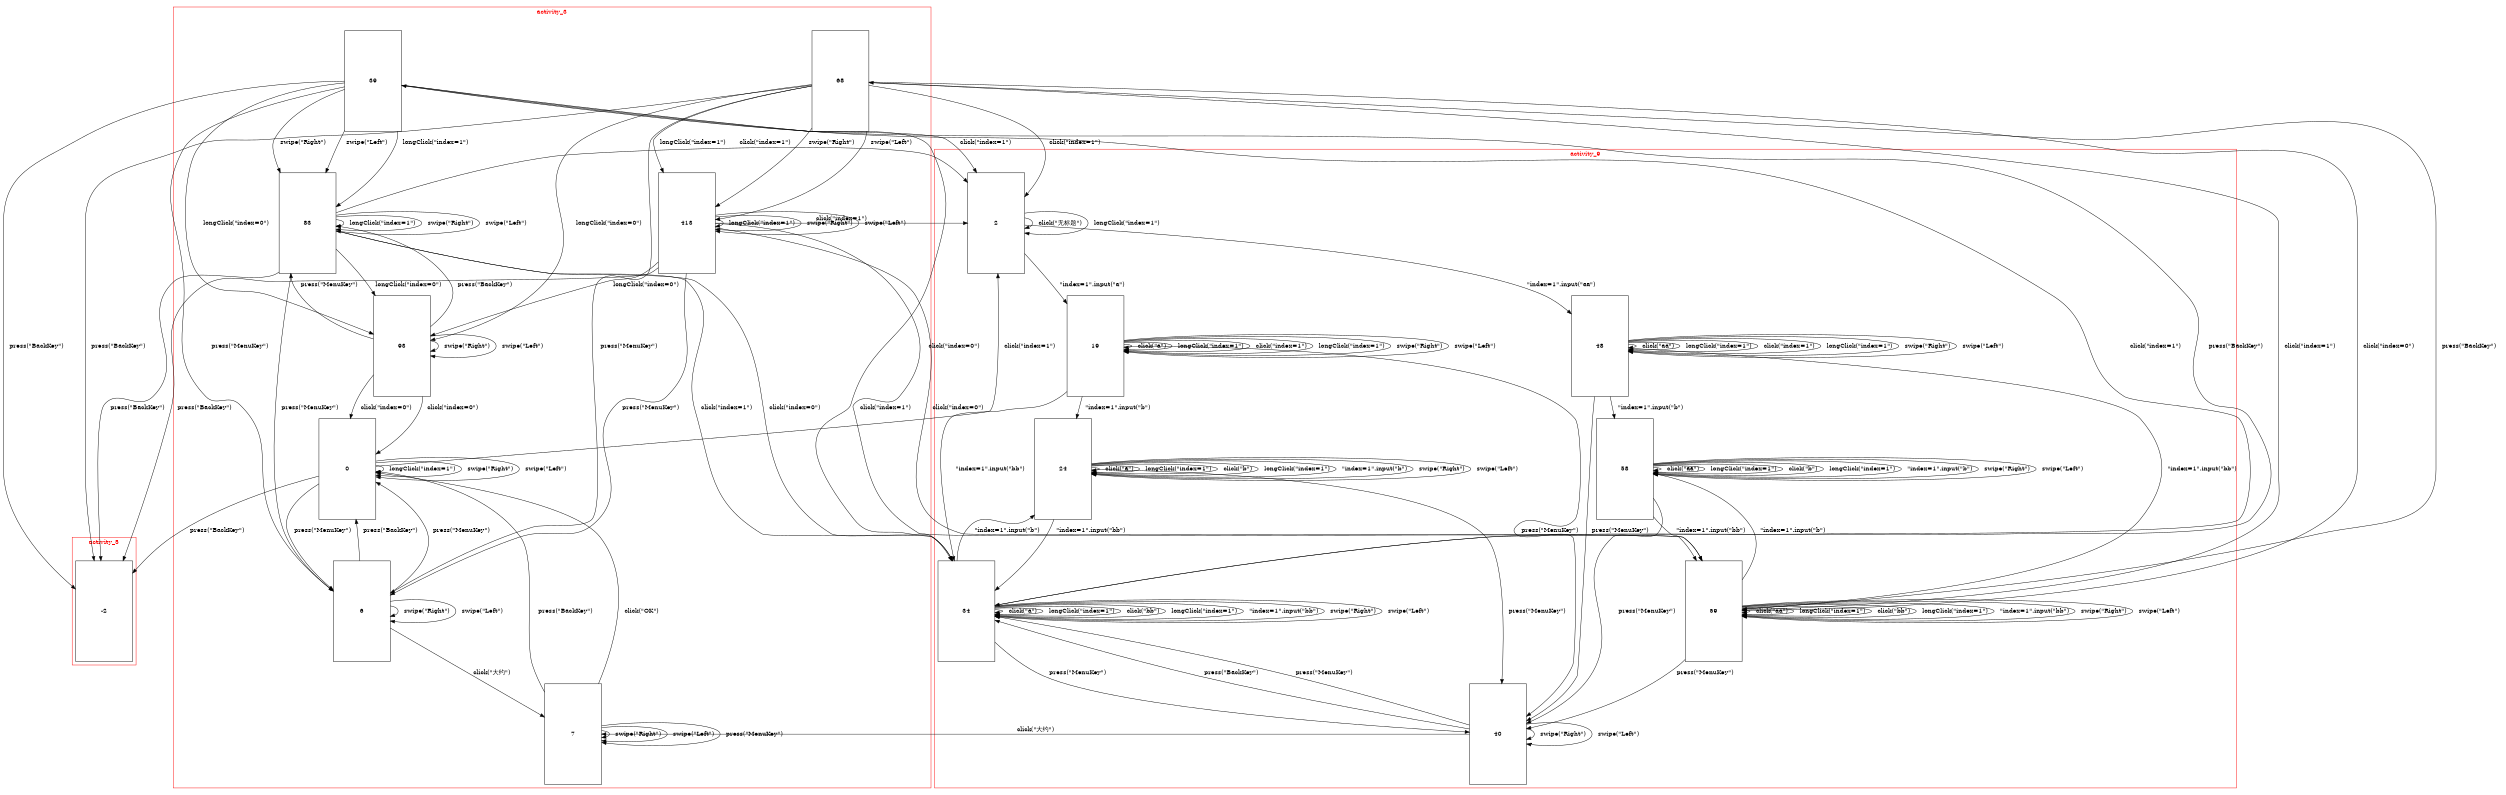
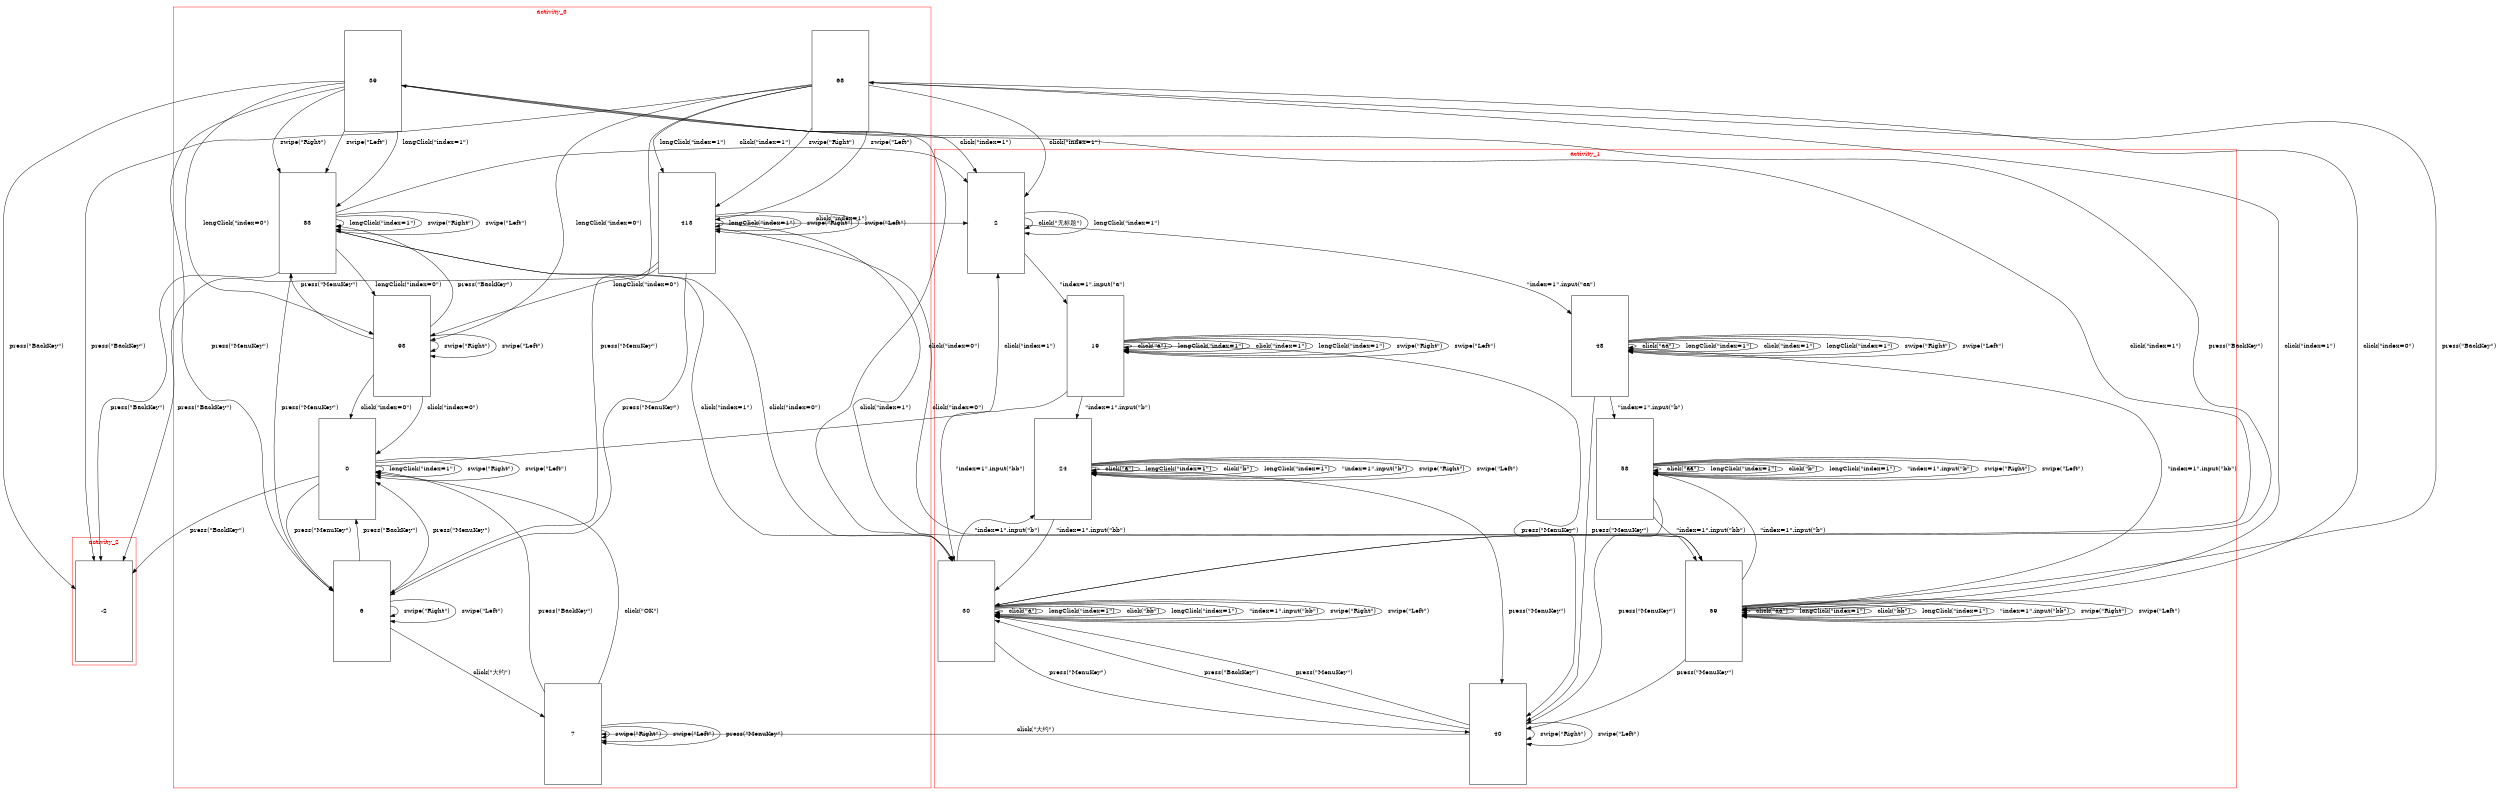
(1586, 154) -> (1586, 154)
(104, 542) -> (104, 542)
(966, 611) -> (966, 611)
